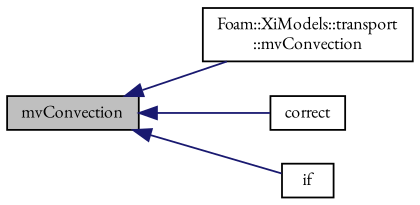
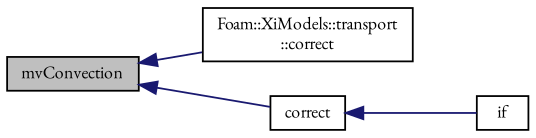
(308, 35) -> (308, 35)
(216, 154) -> (420, 113)
